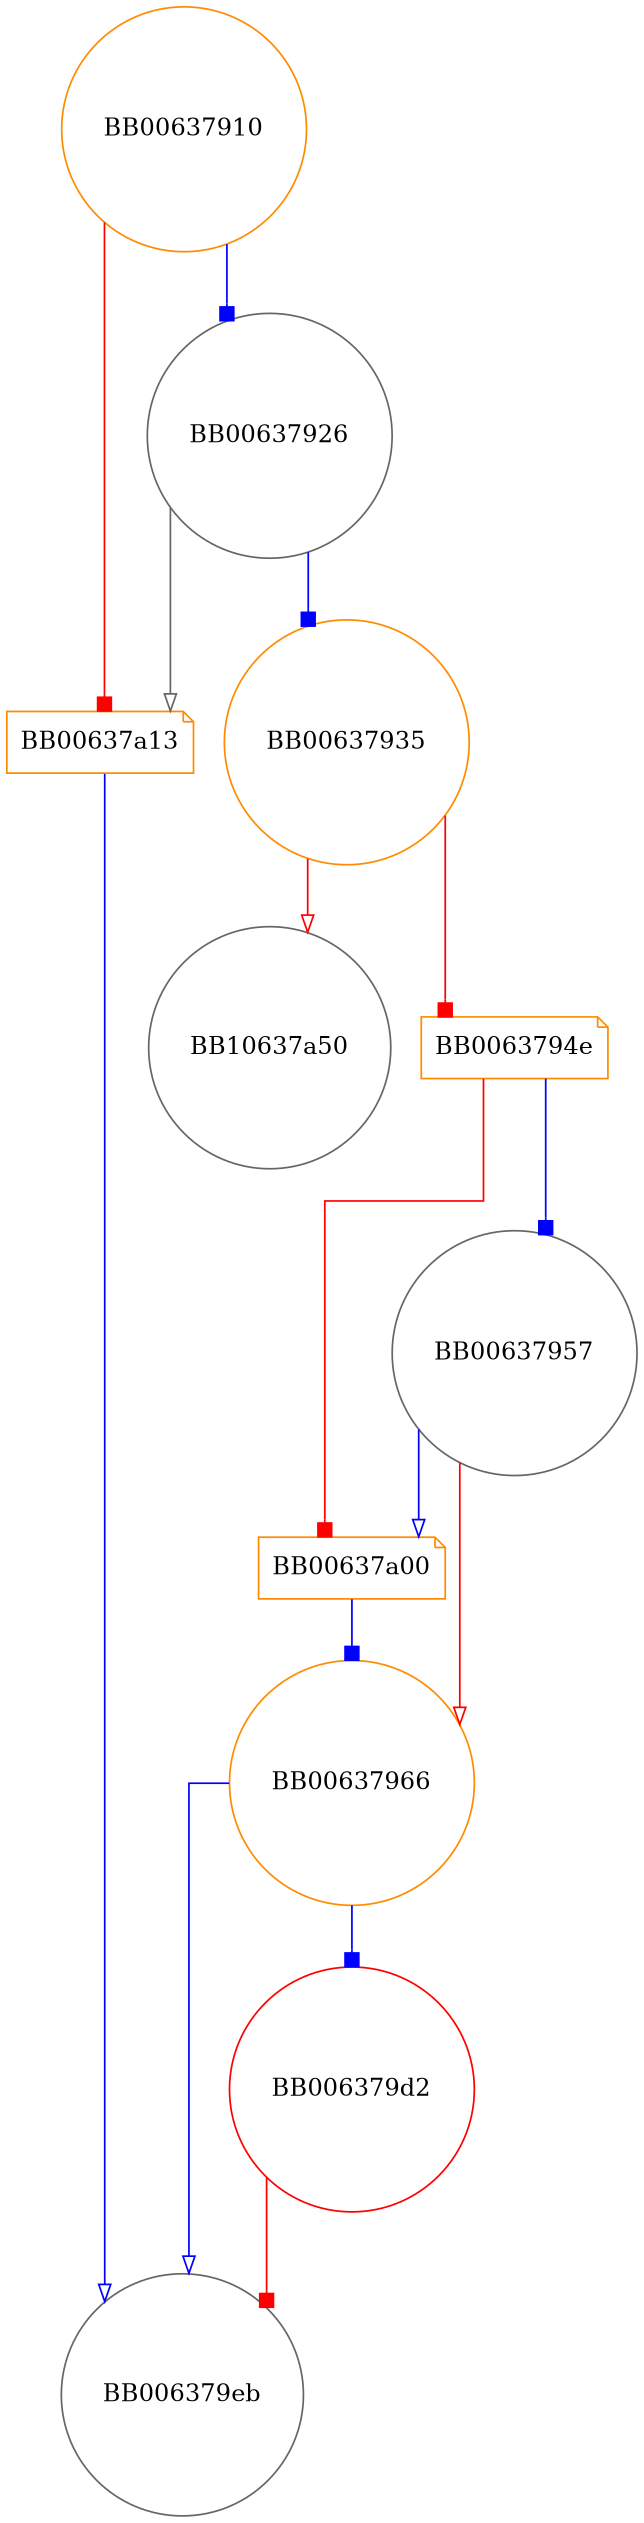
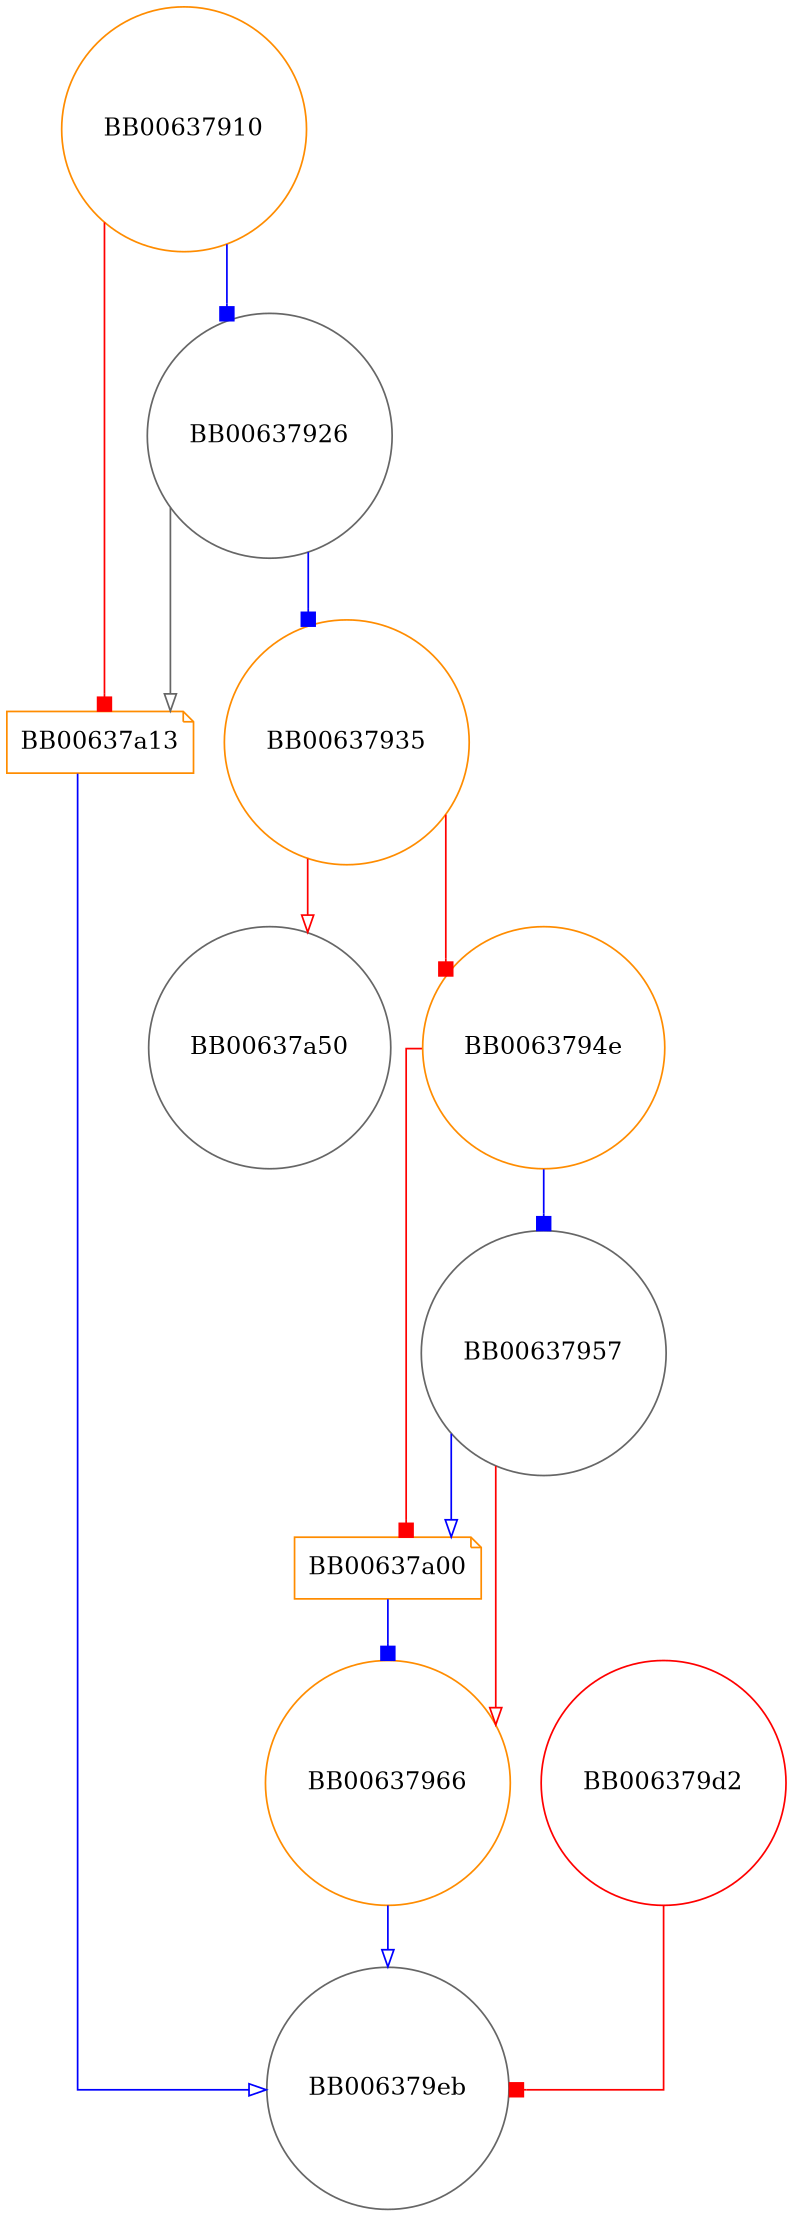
(270, 1048) -> (270, 1048)
(515, 1048) -> (544, 1048)
(352, 1927) -> none
